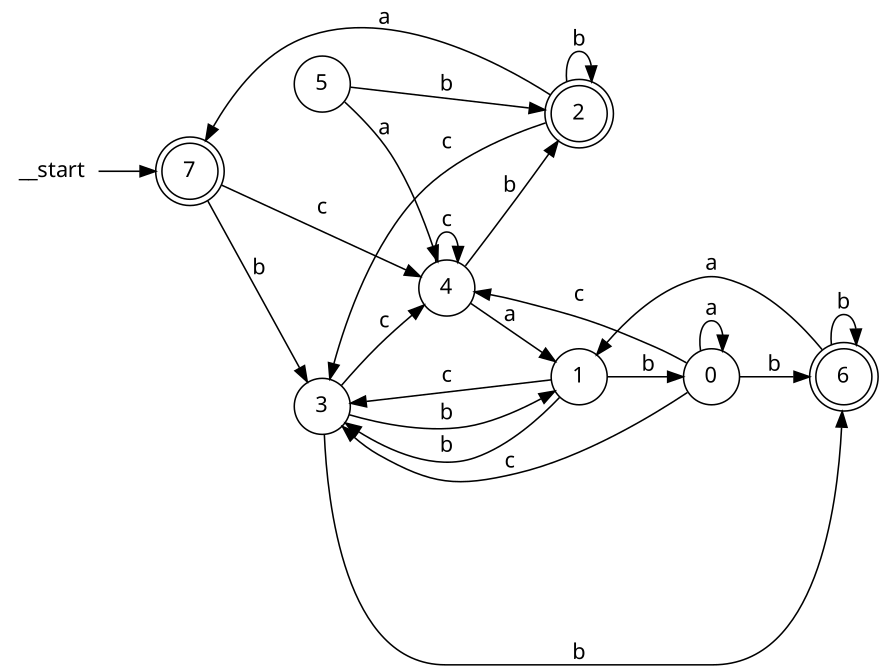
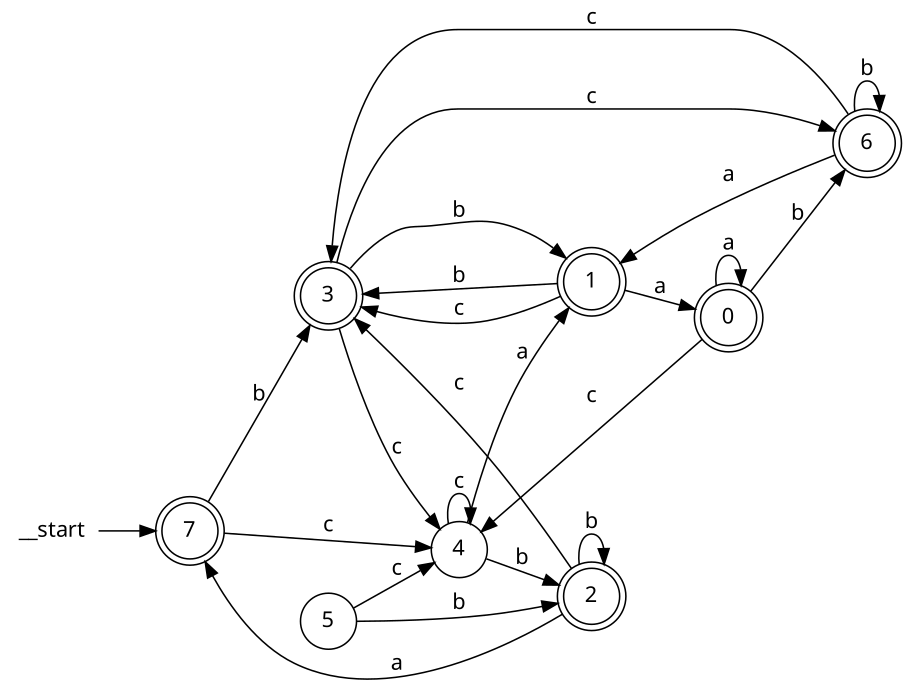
(385, 128) -> (397, 569)
(648, 365) -> (660, 287)
(579, 377) -> (592, 282)
(712, 377) -> (729, 318)
(322, 406) -> (329, 296)
(524, 471) -> (533, 30)
(579, 653) -> (592, 97)
